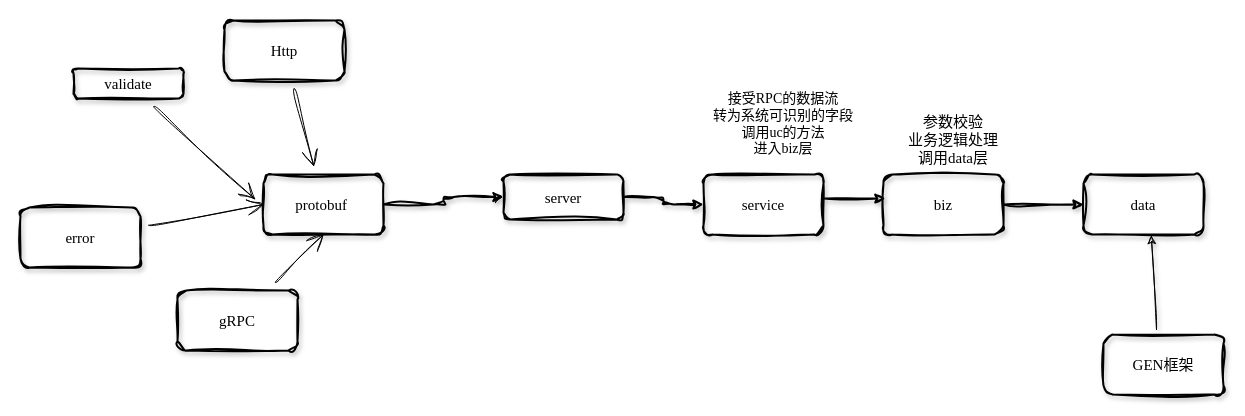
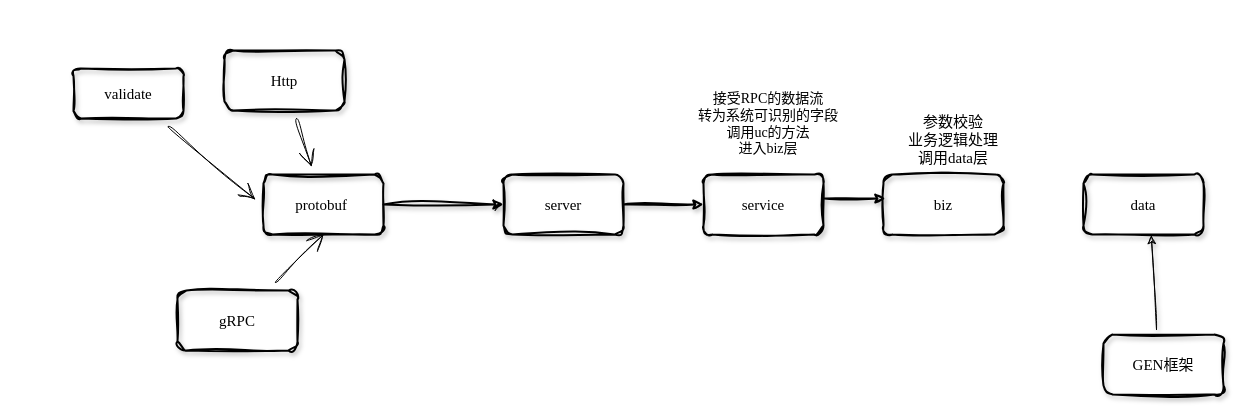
(285, 51) -> (285, 81)
(129, 84) -> (129, 94)
(784, 125) -> (769, 125)
(564, 197) -> (564, 205)
(1040, 205) -> none
(205, 215) -> none
(81, 238) -> none
